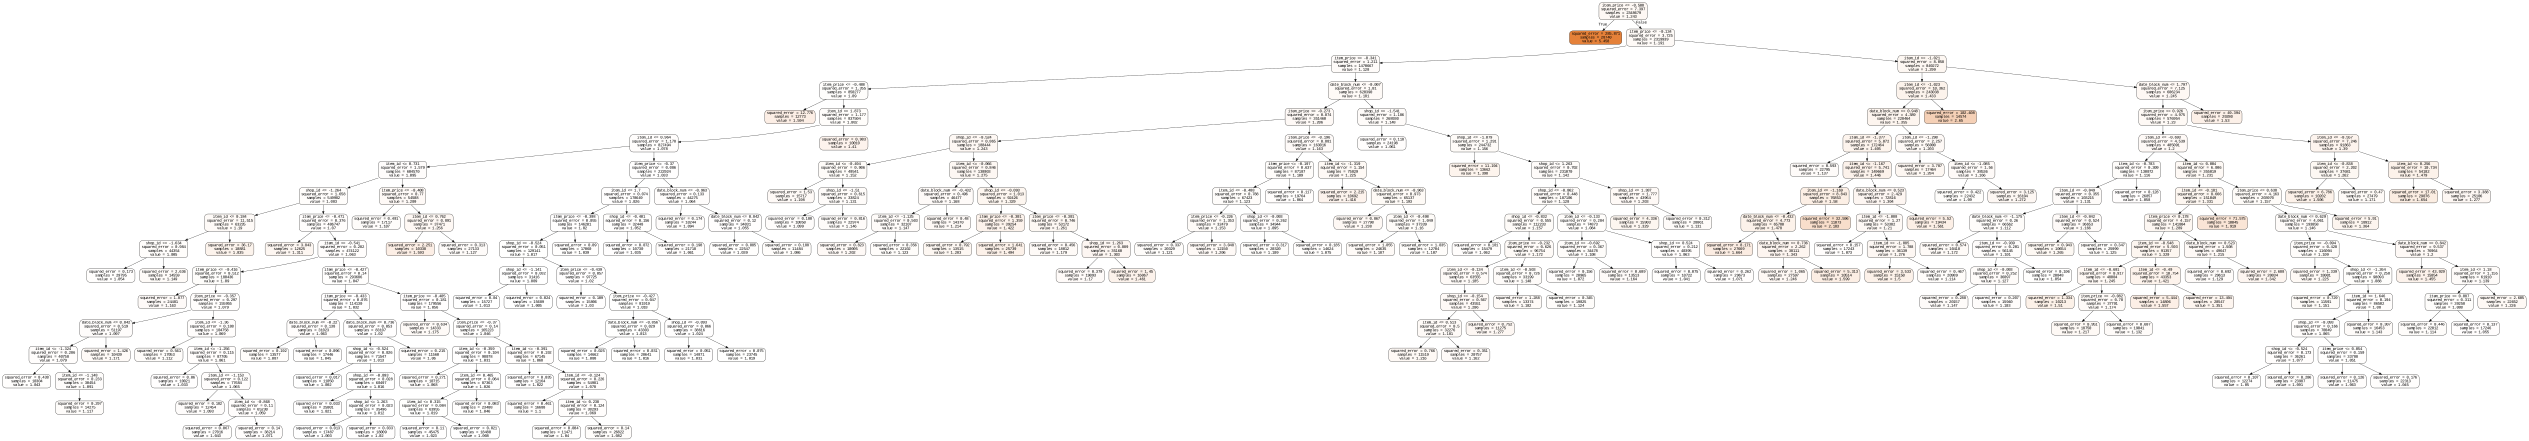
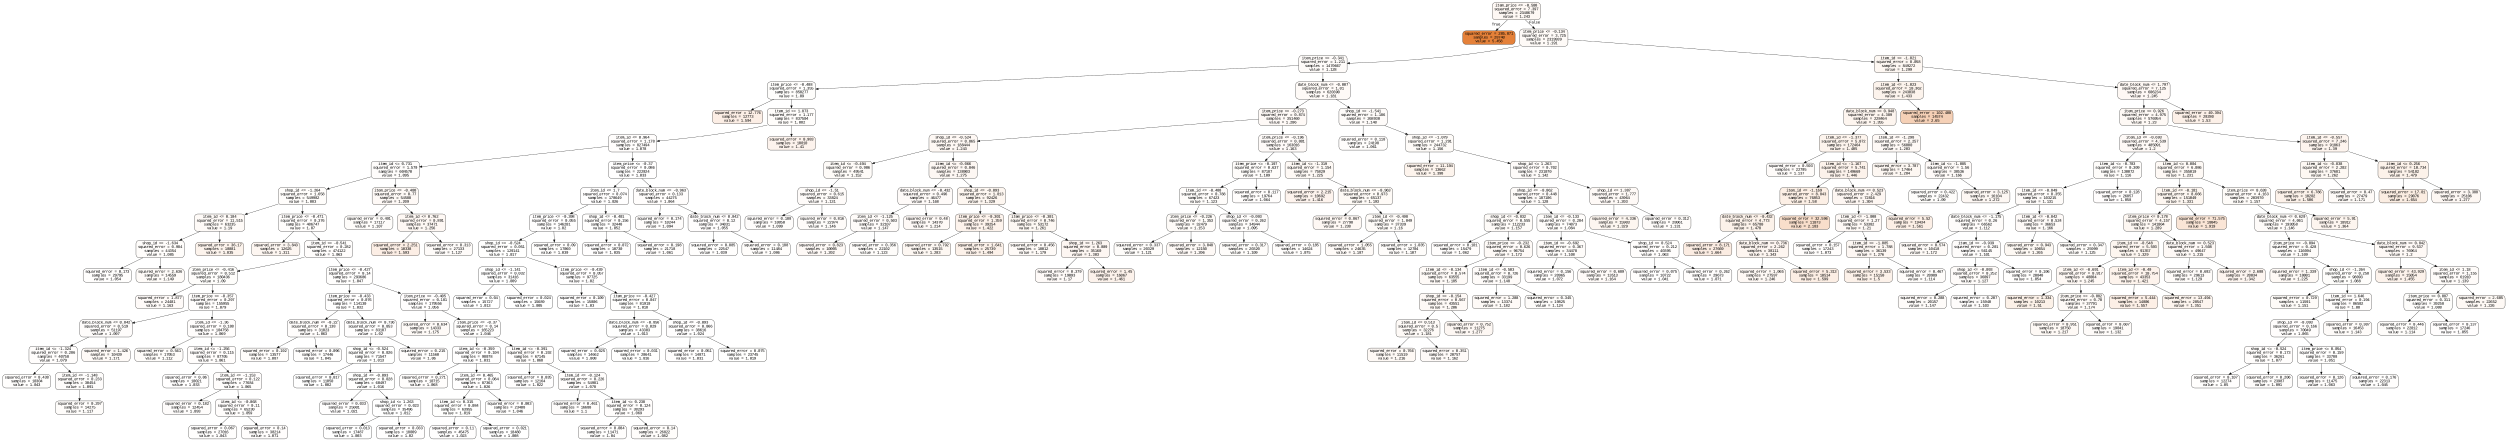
(791, 196) -> none
